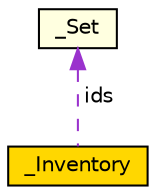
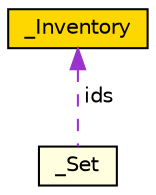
(78, 108) -> (78, 108)
